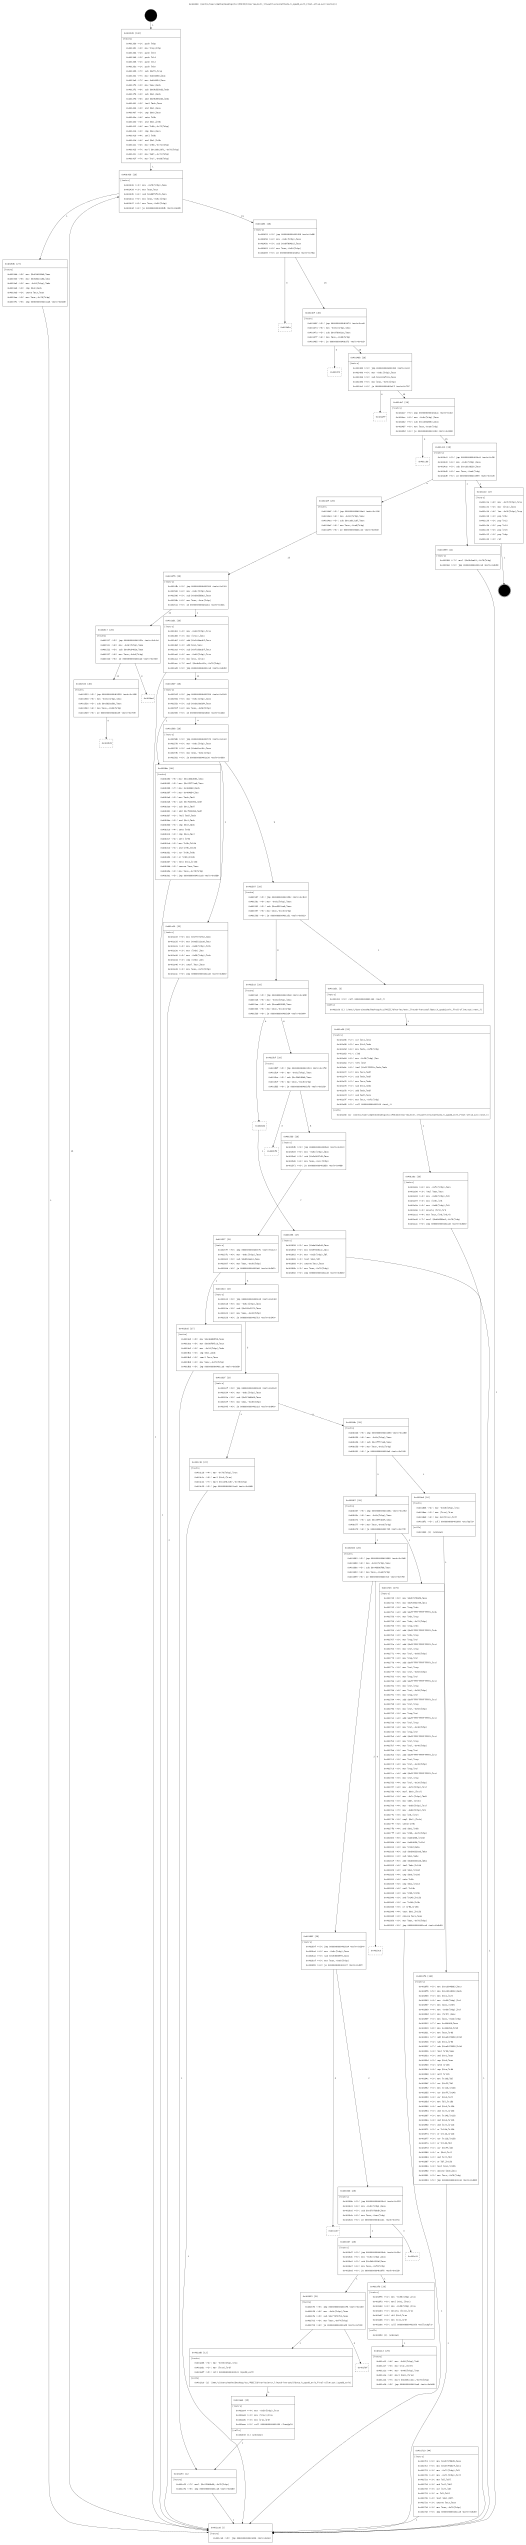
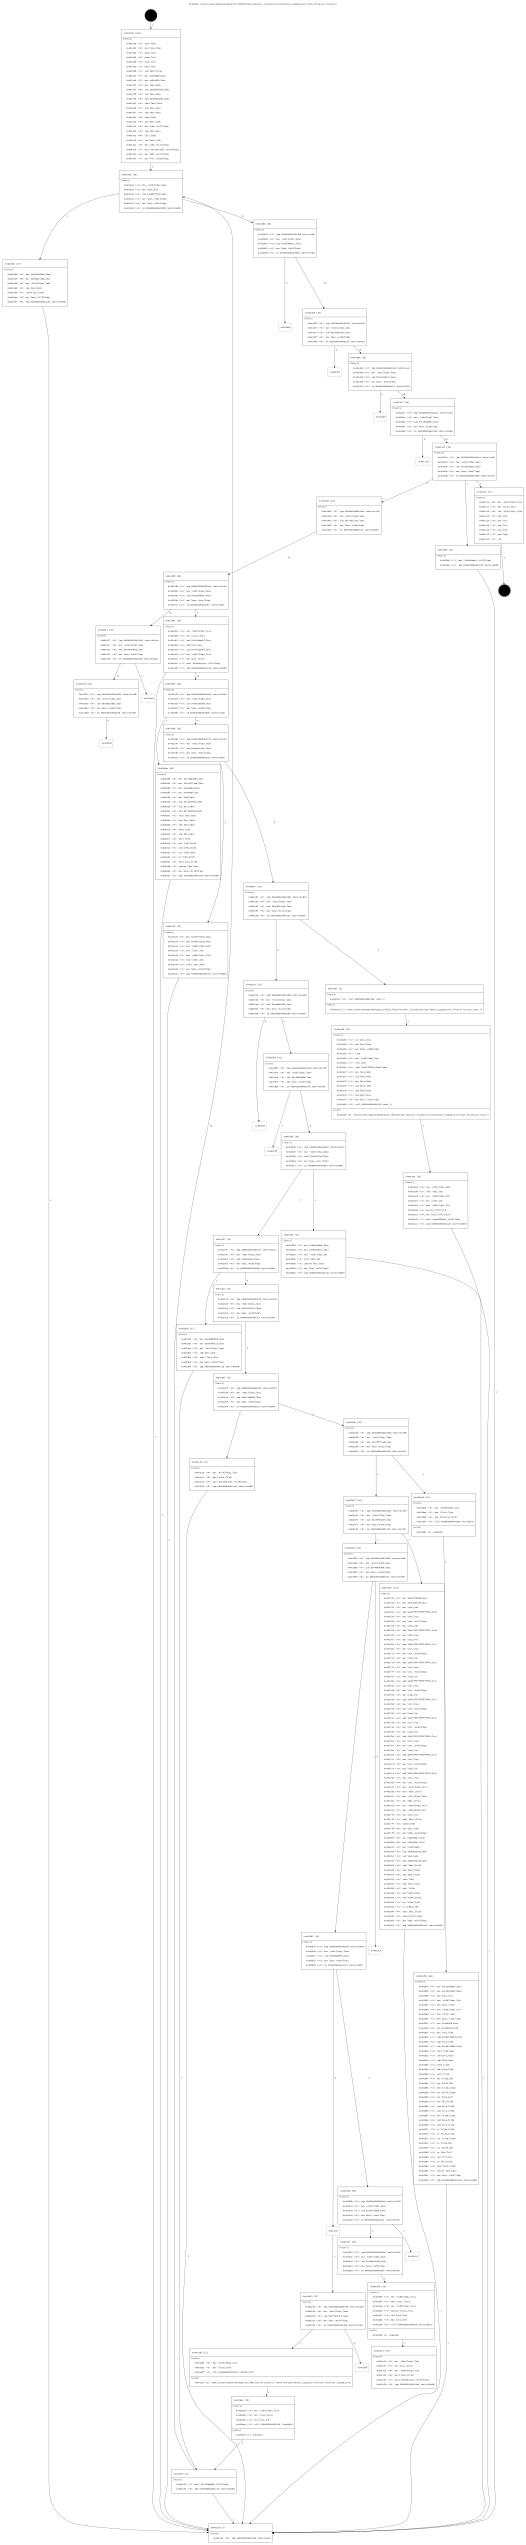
(266, 1183) -> (313, 1200)
(70, 1403) -> (177, 1321)
(352, 2283) -> (333, 2263)
(446, 2482) -> none
